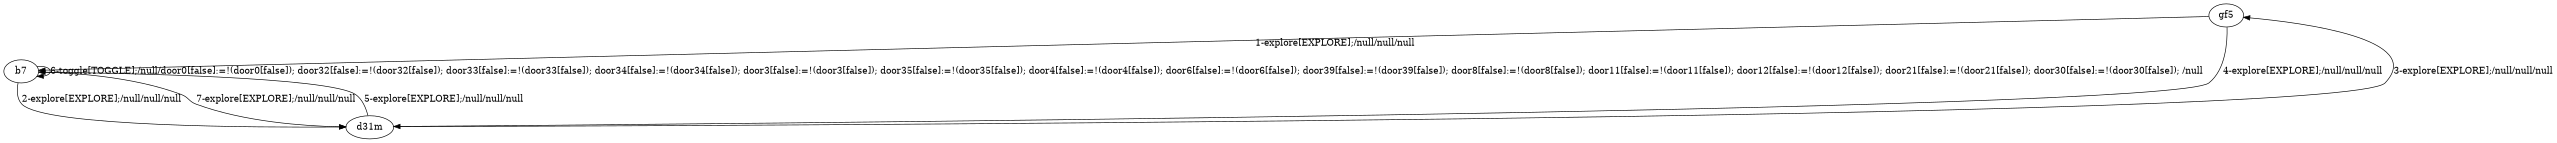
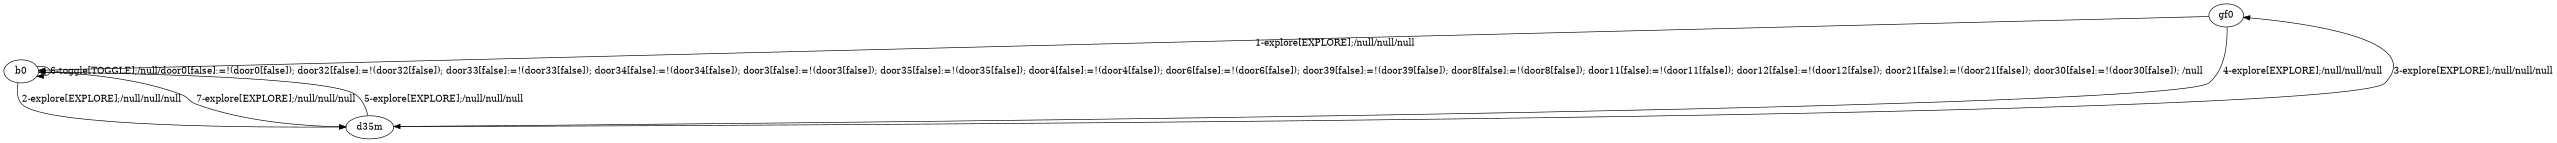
(2226, 15) -> (2226, 15)
(21, 71) -> (21, 71)
(370, 127) -> (370, 127)
